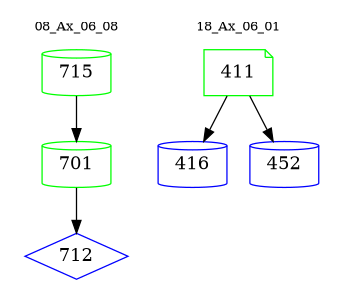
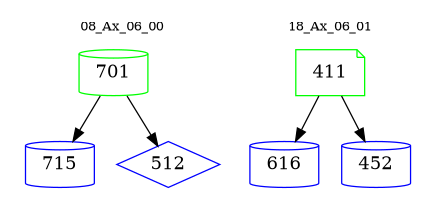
(76, 27) -> (122, 27)
(76, 73) -> (60, 164)
(76, 112) -> (90, 113)
(193, 164) -> (284, 164)
(76, 256) -> (168, 164)
